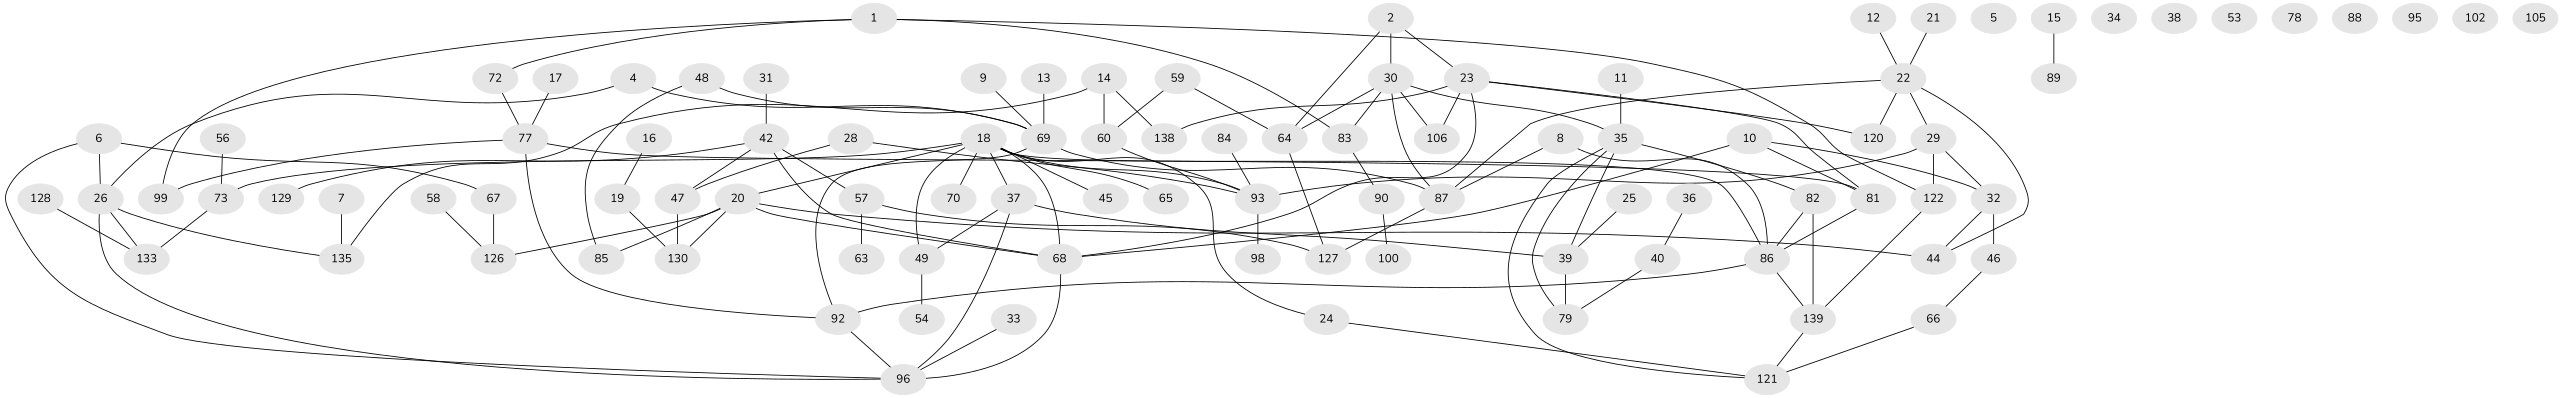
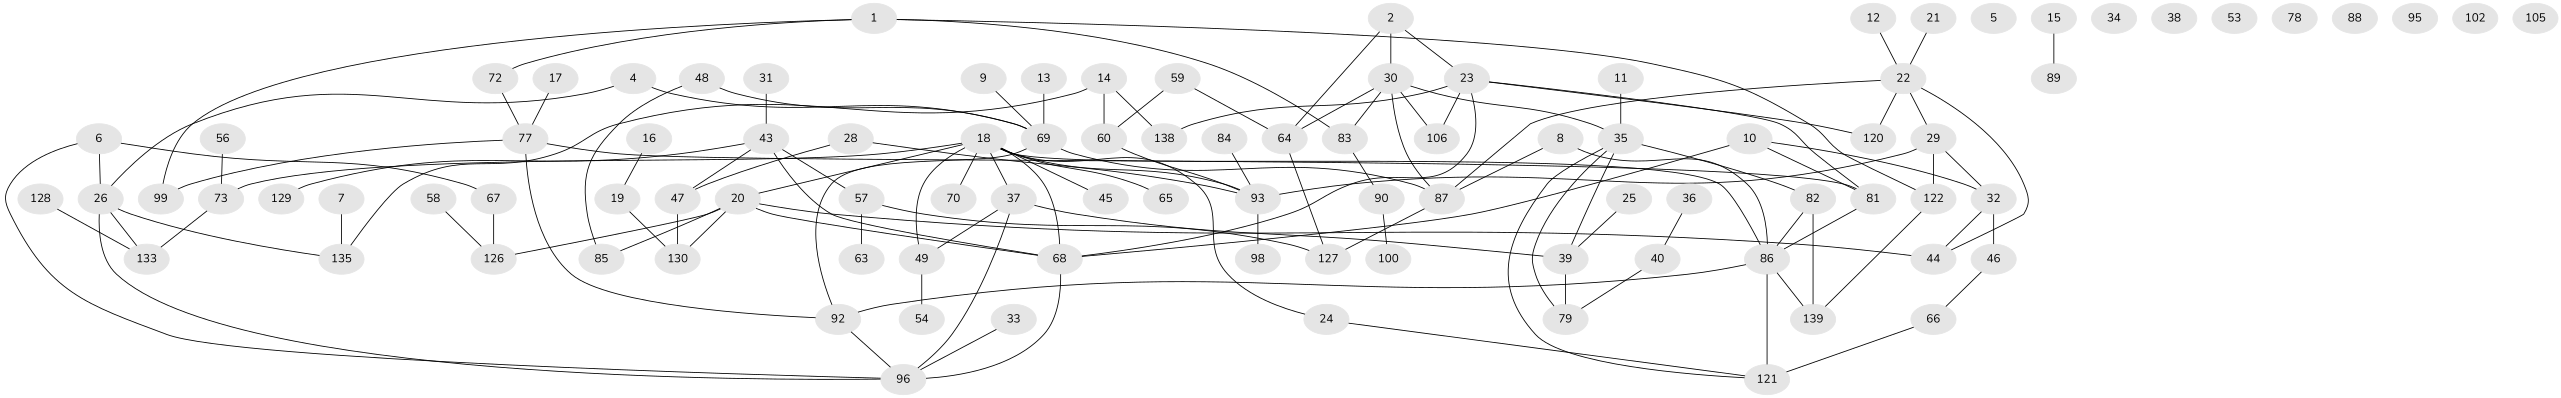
(766, 139) -> (766, 139)
(1790, 350) -> (1767, 319)
